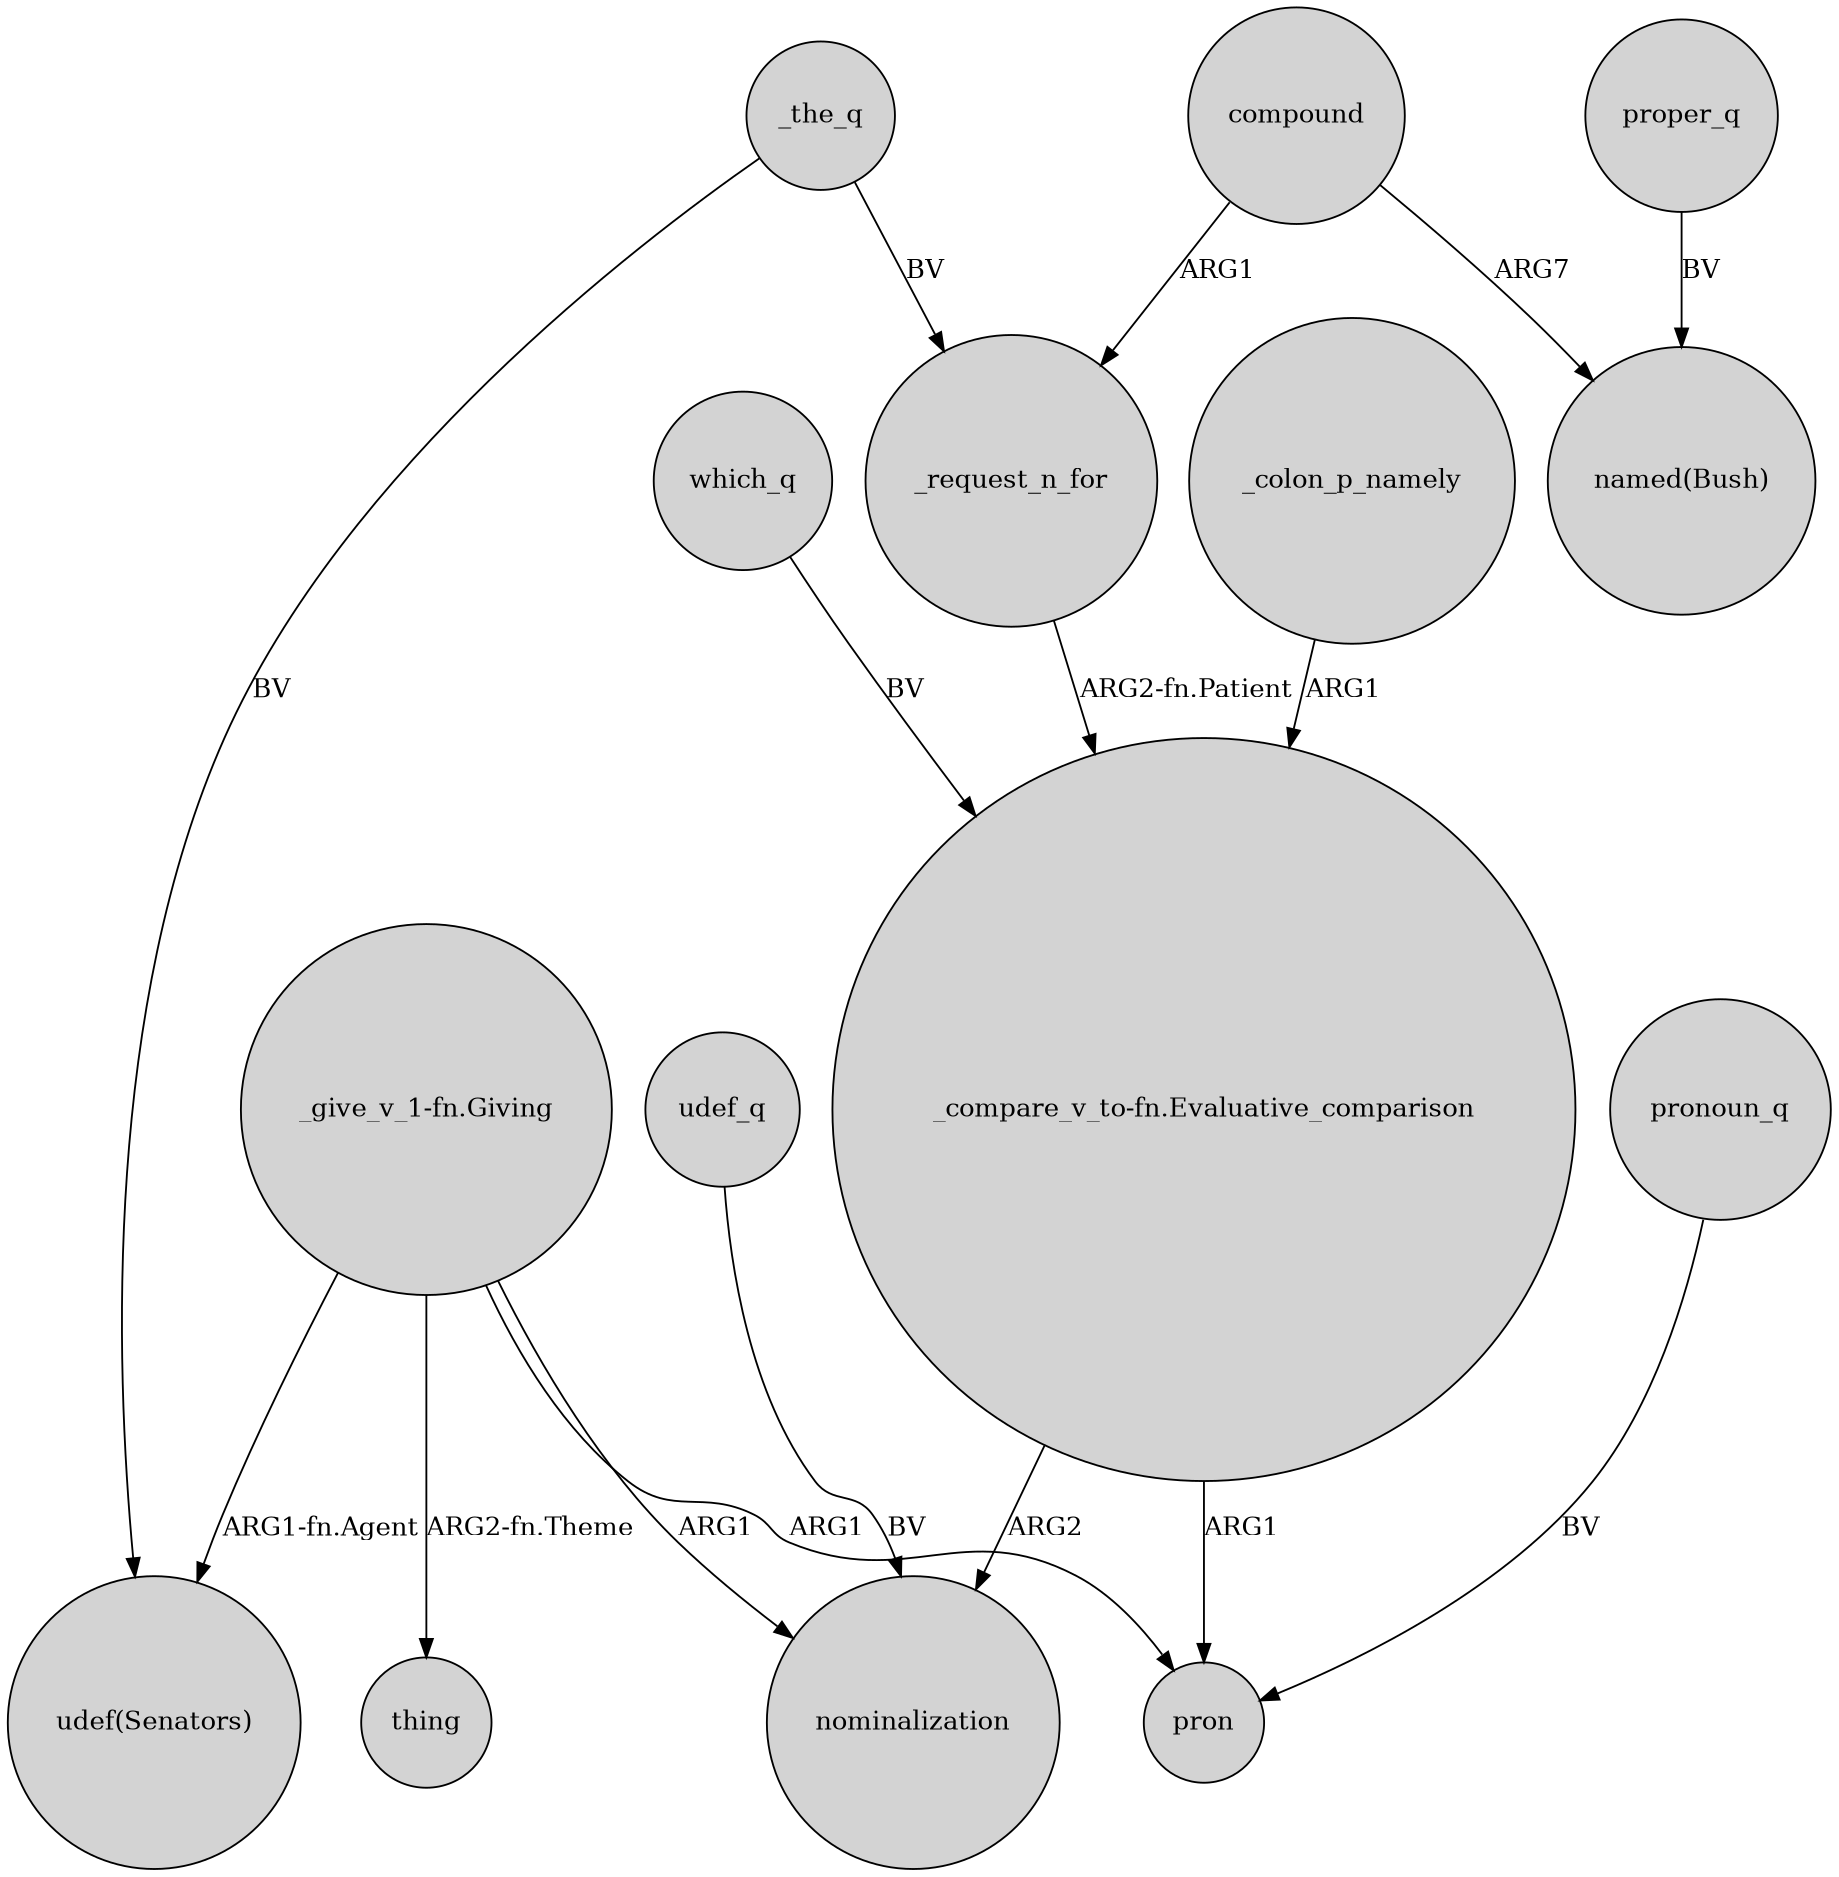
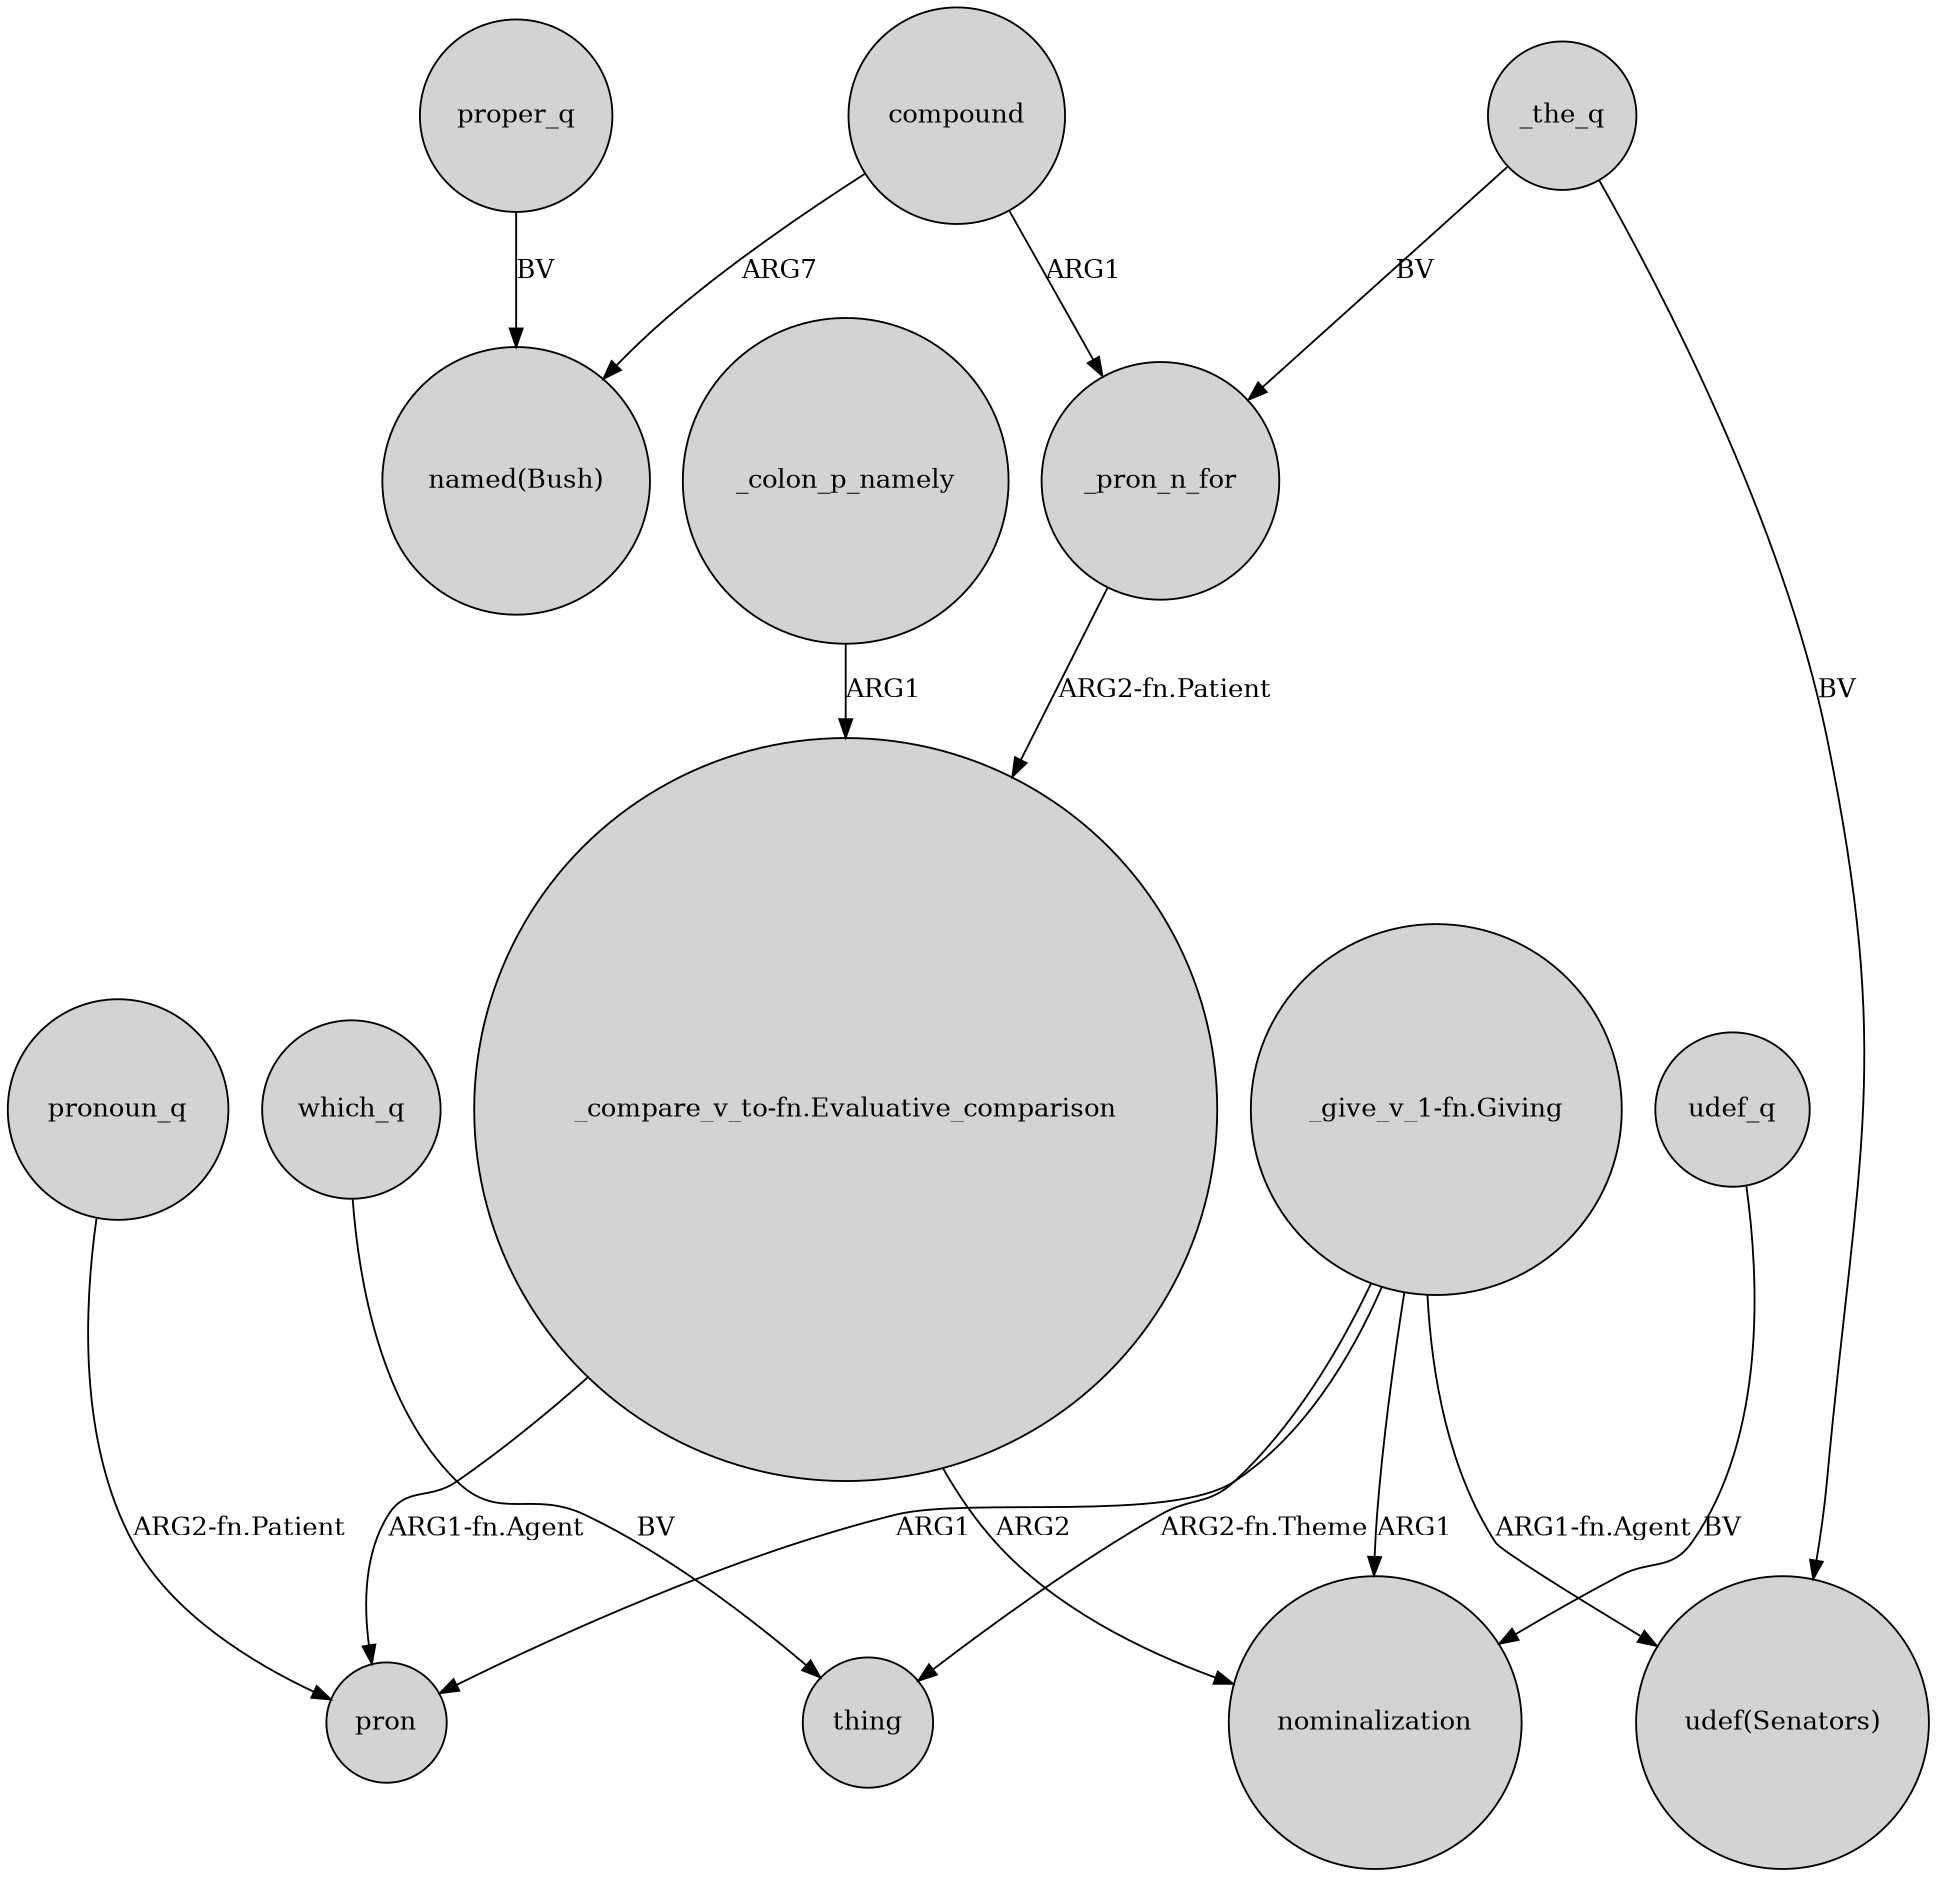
(1011, 481) -> (1160, 481)
(875, 680) -> (499, 1503)
(1242, 1529) -> (487, 1529)
(1581, 1529) -> (239, 1529)
